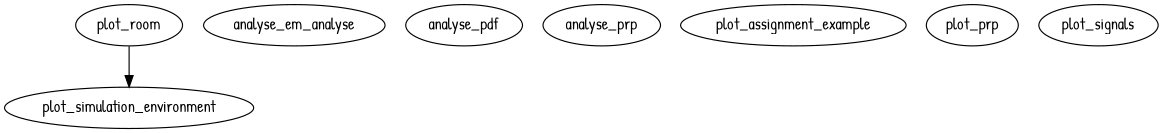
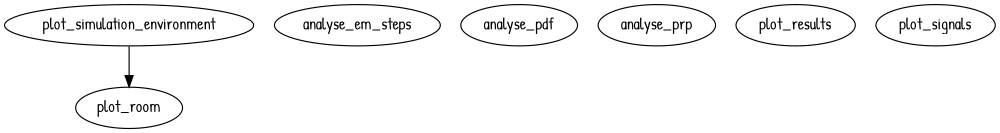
(294, 25) -> (357, 25)
(793, 25) -> none
(972, 25) -> (796, 25)
(129, 61) -> (129, 61)
